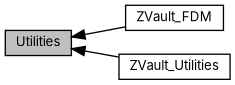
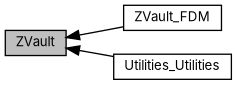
(38, 43) -> (36, 43)
(175, 67) -> (173, 67)
